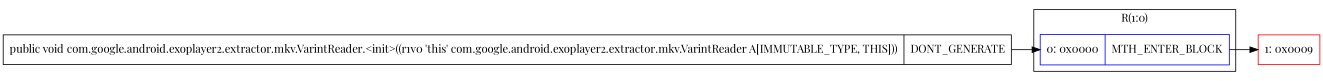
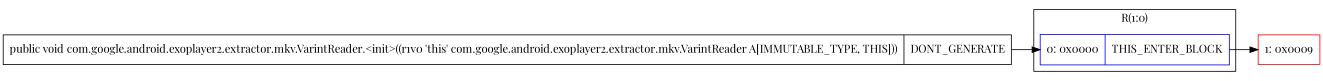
(1167, 49) -> (1167, 49)
